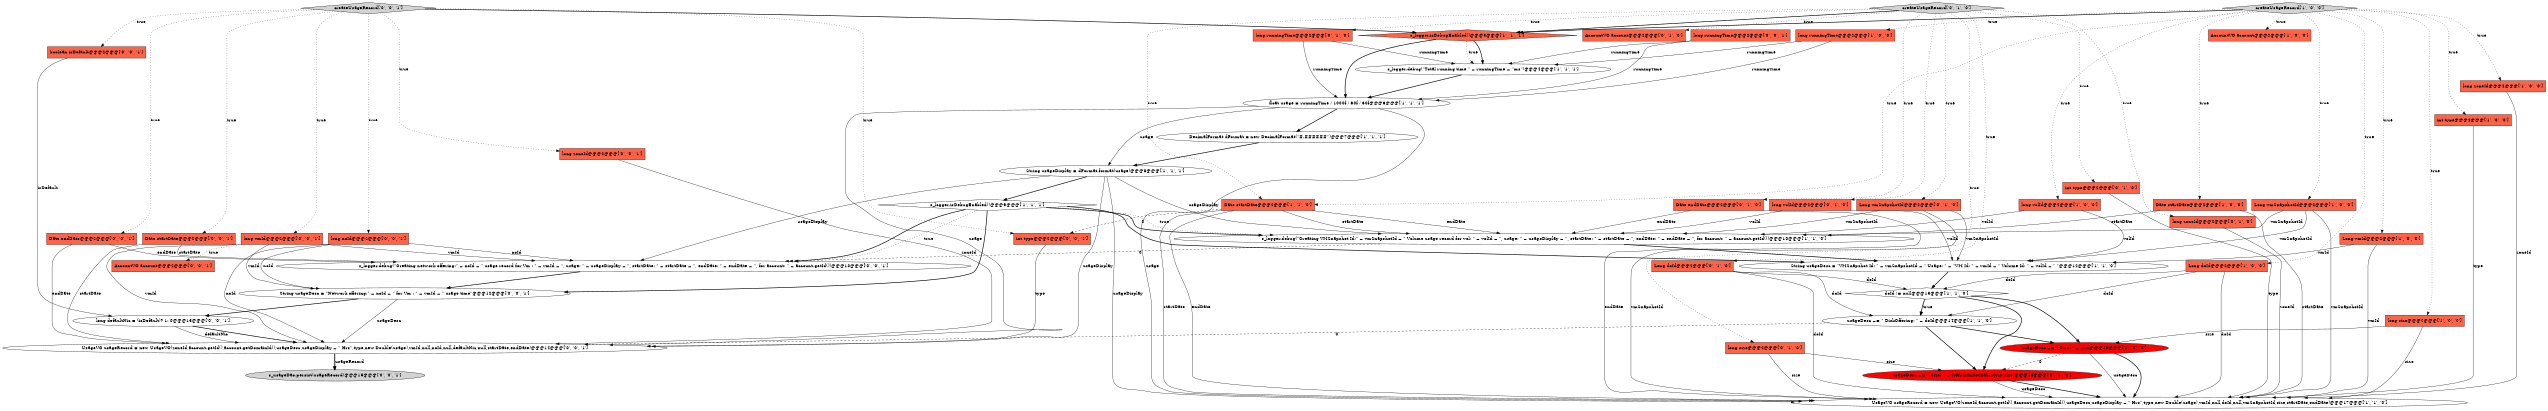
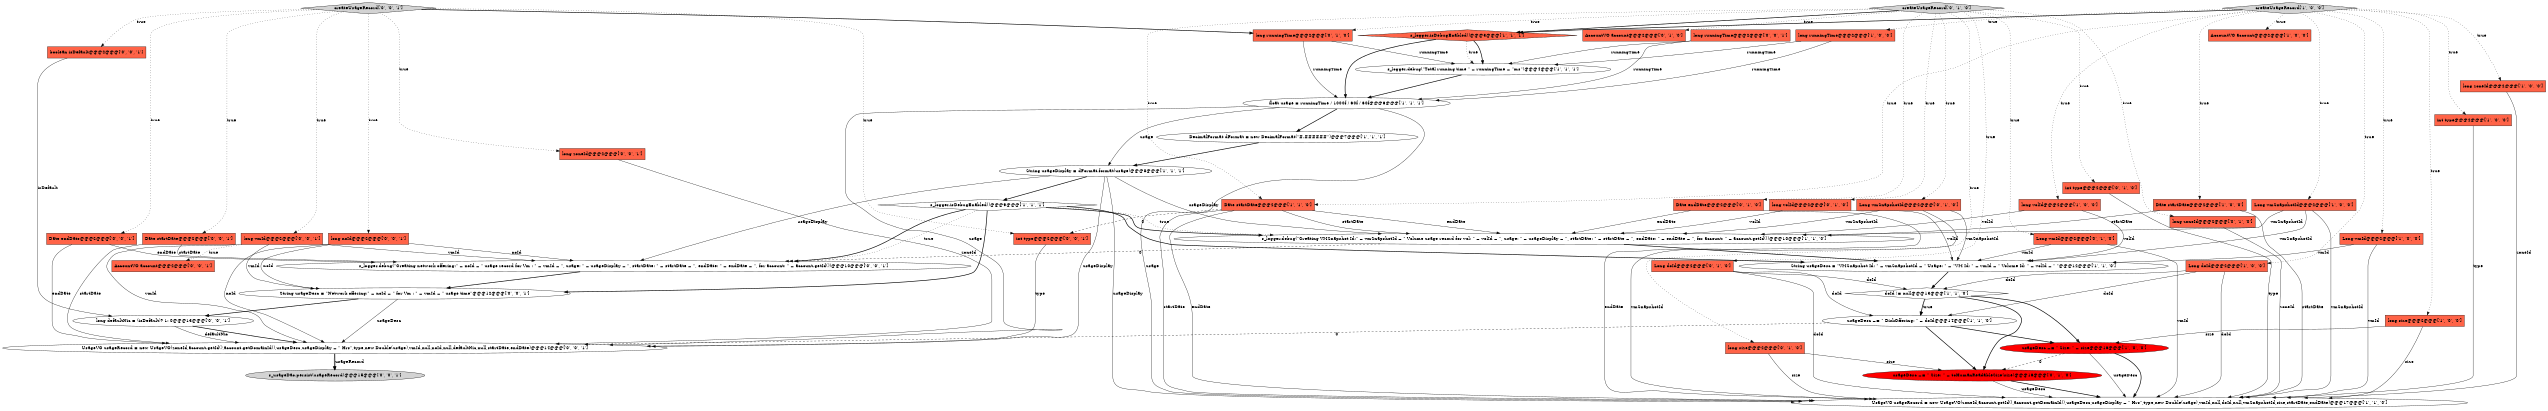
(919, 18) -> (836, 19)
none -> (2075, 239)
